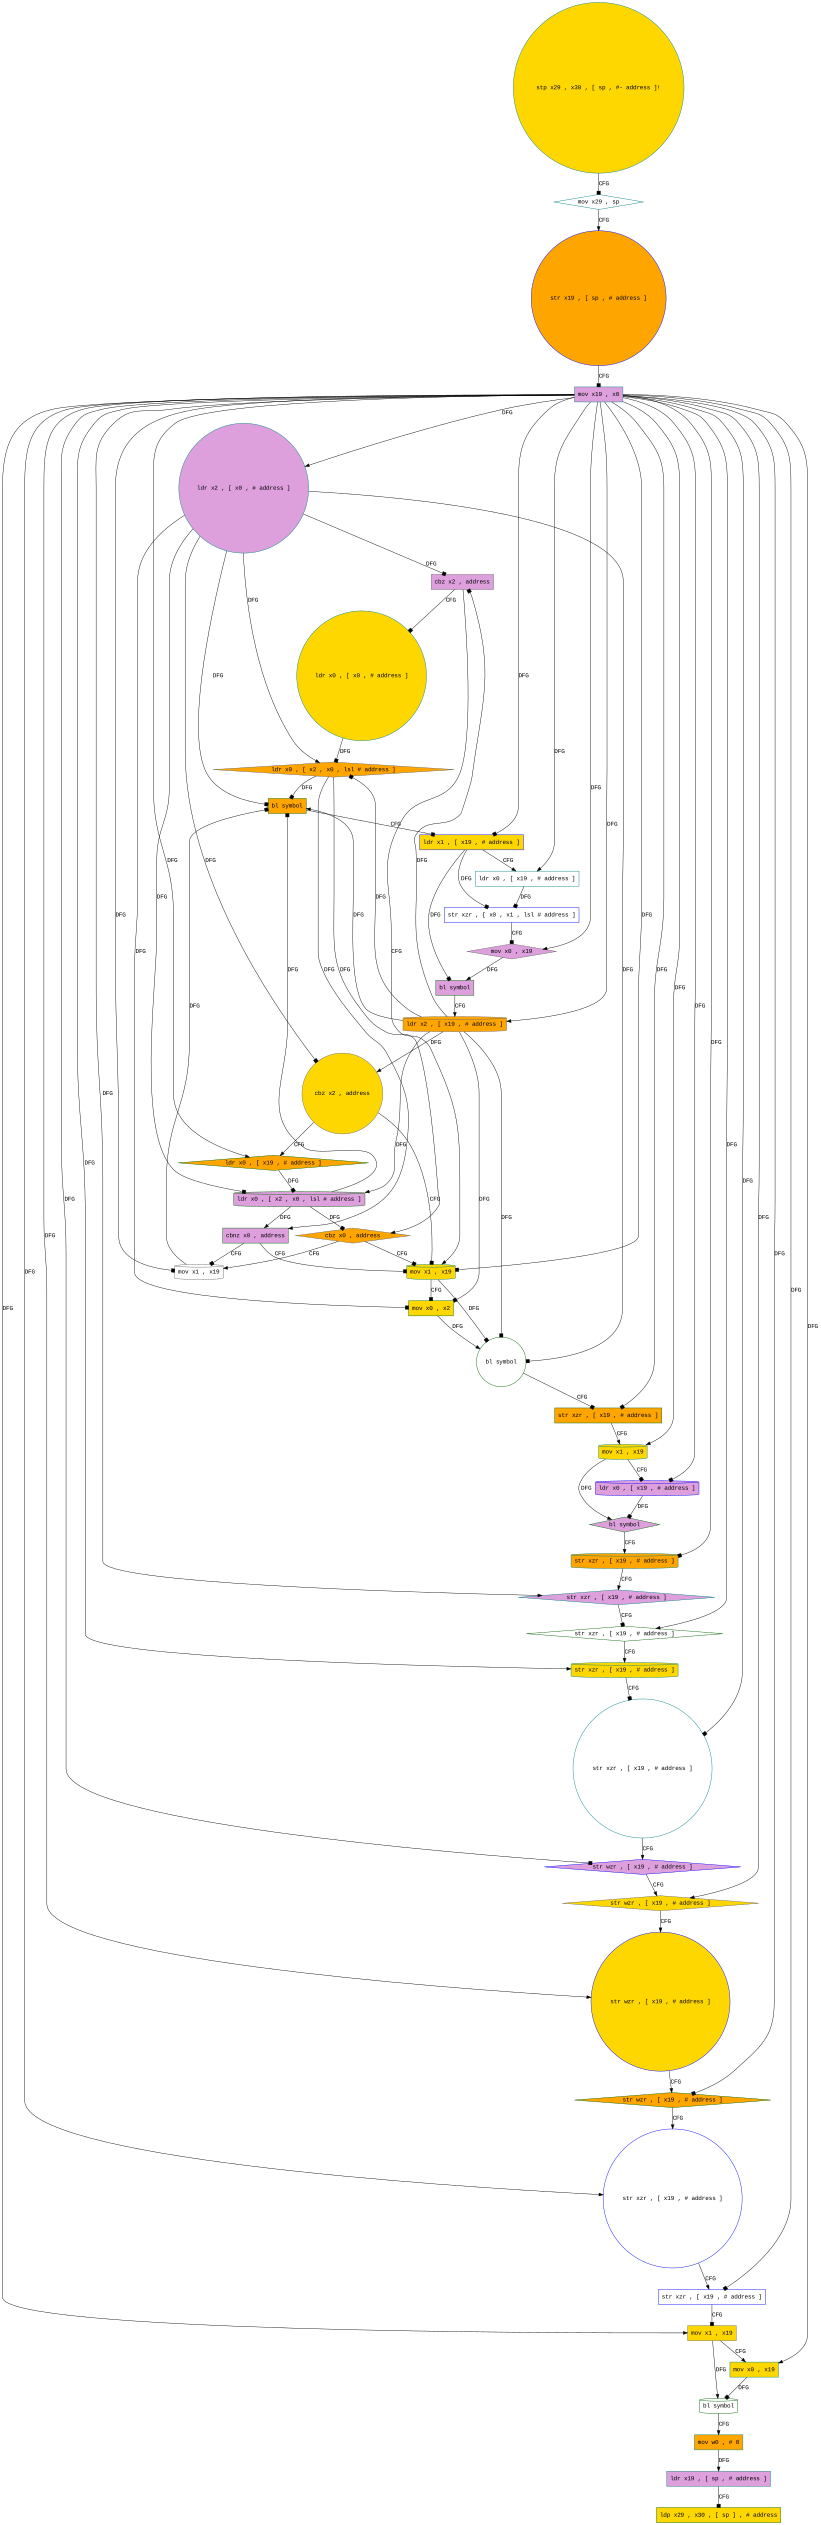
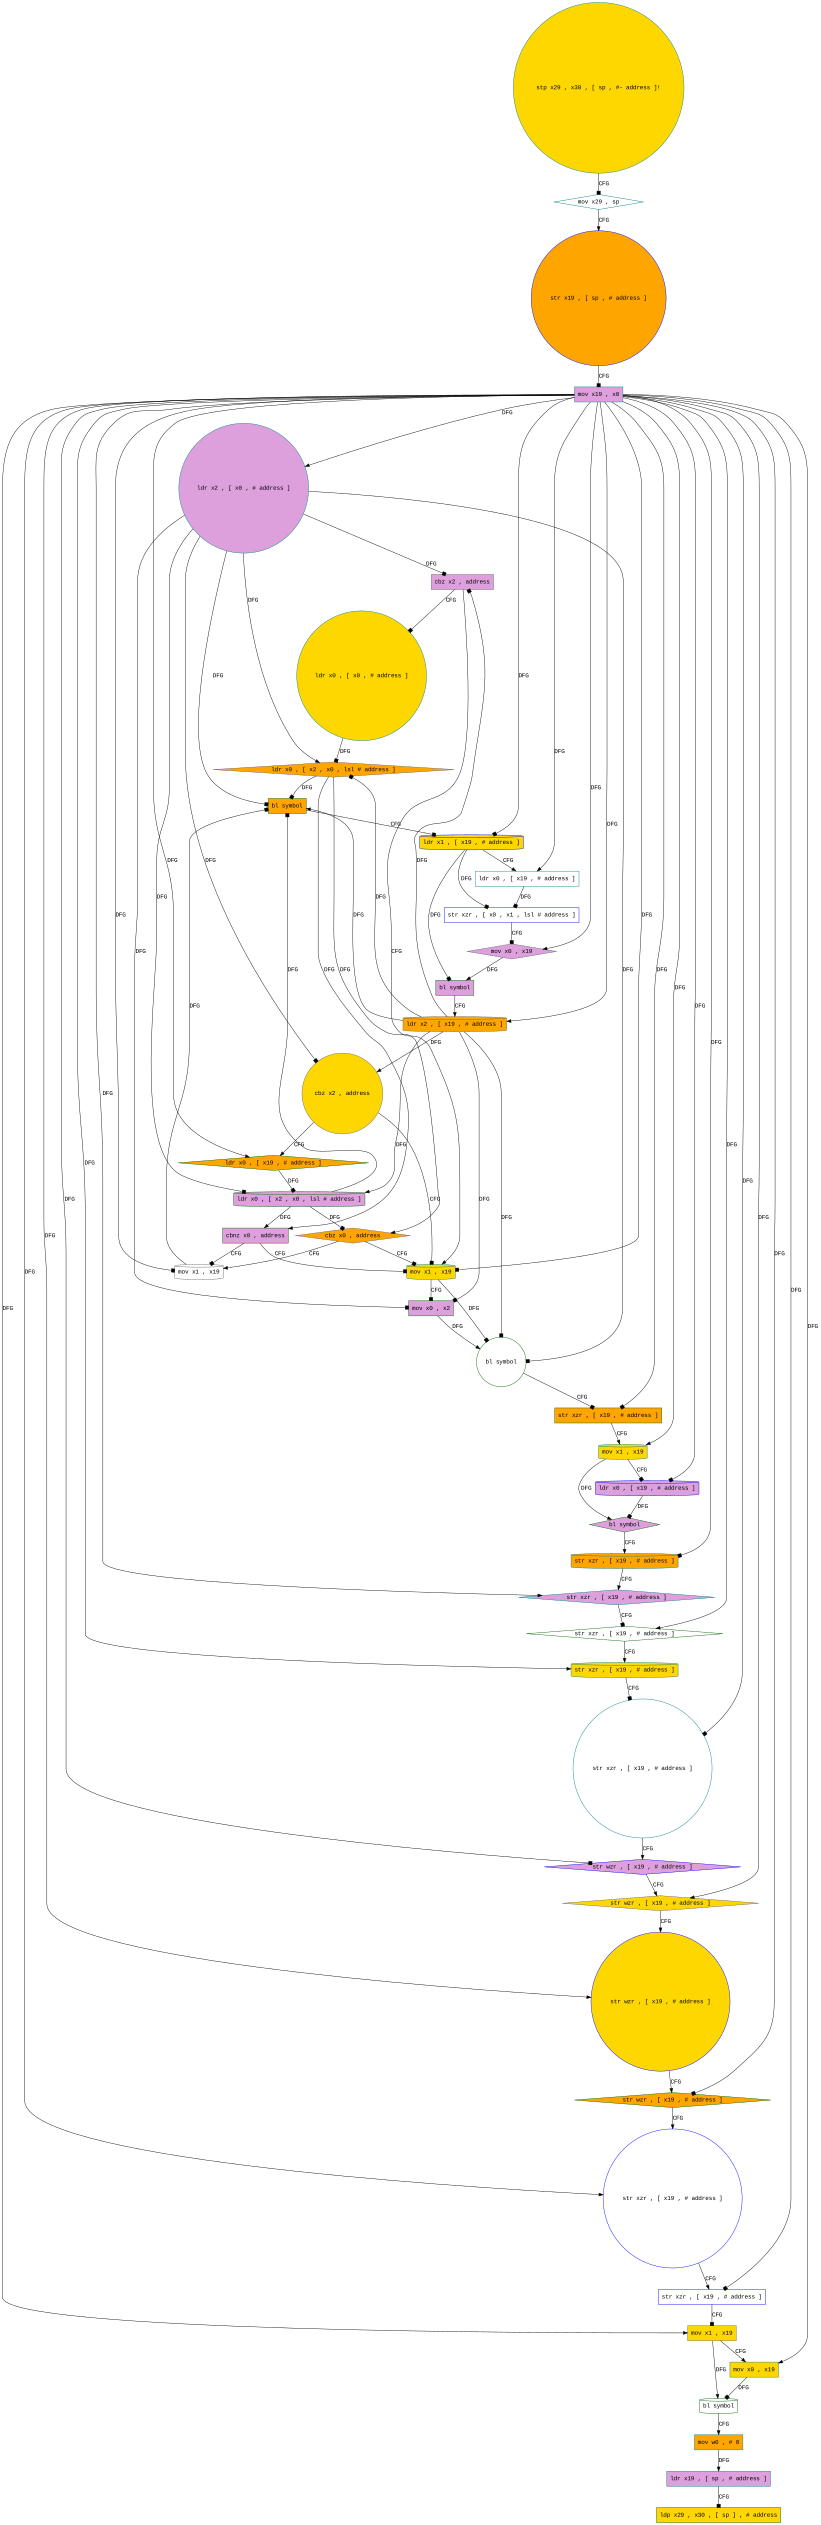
(472, 842) -> (472, 842)
(431, 1308) -> (431, 1308)
